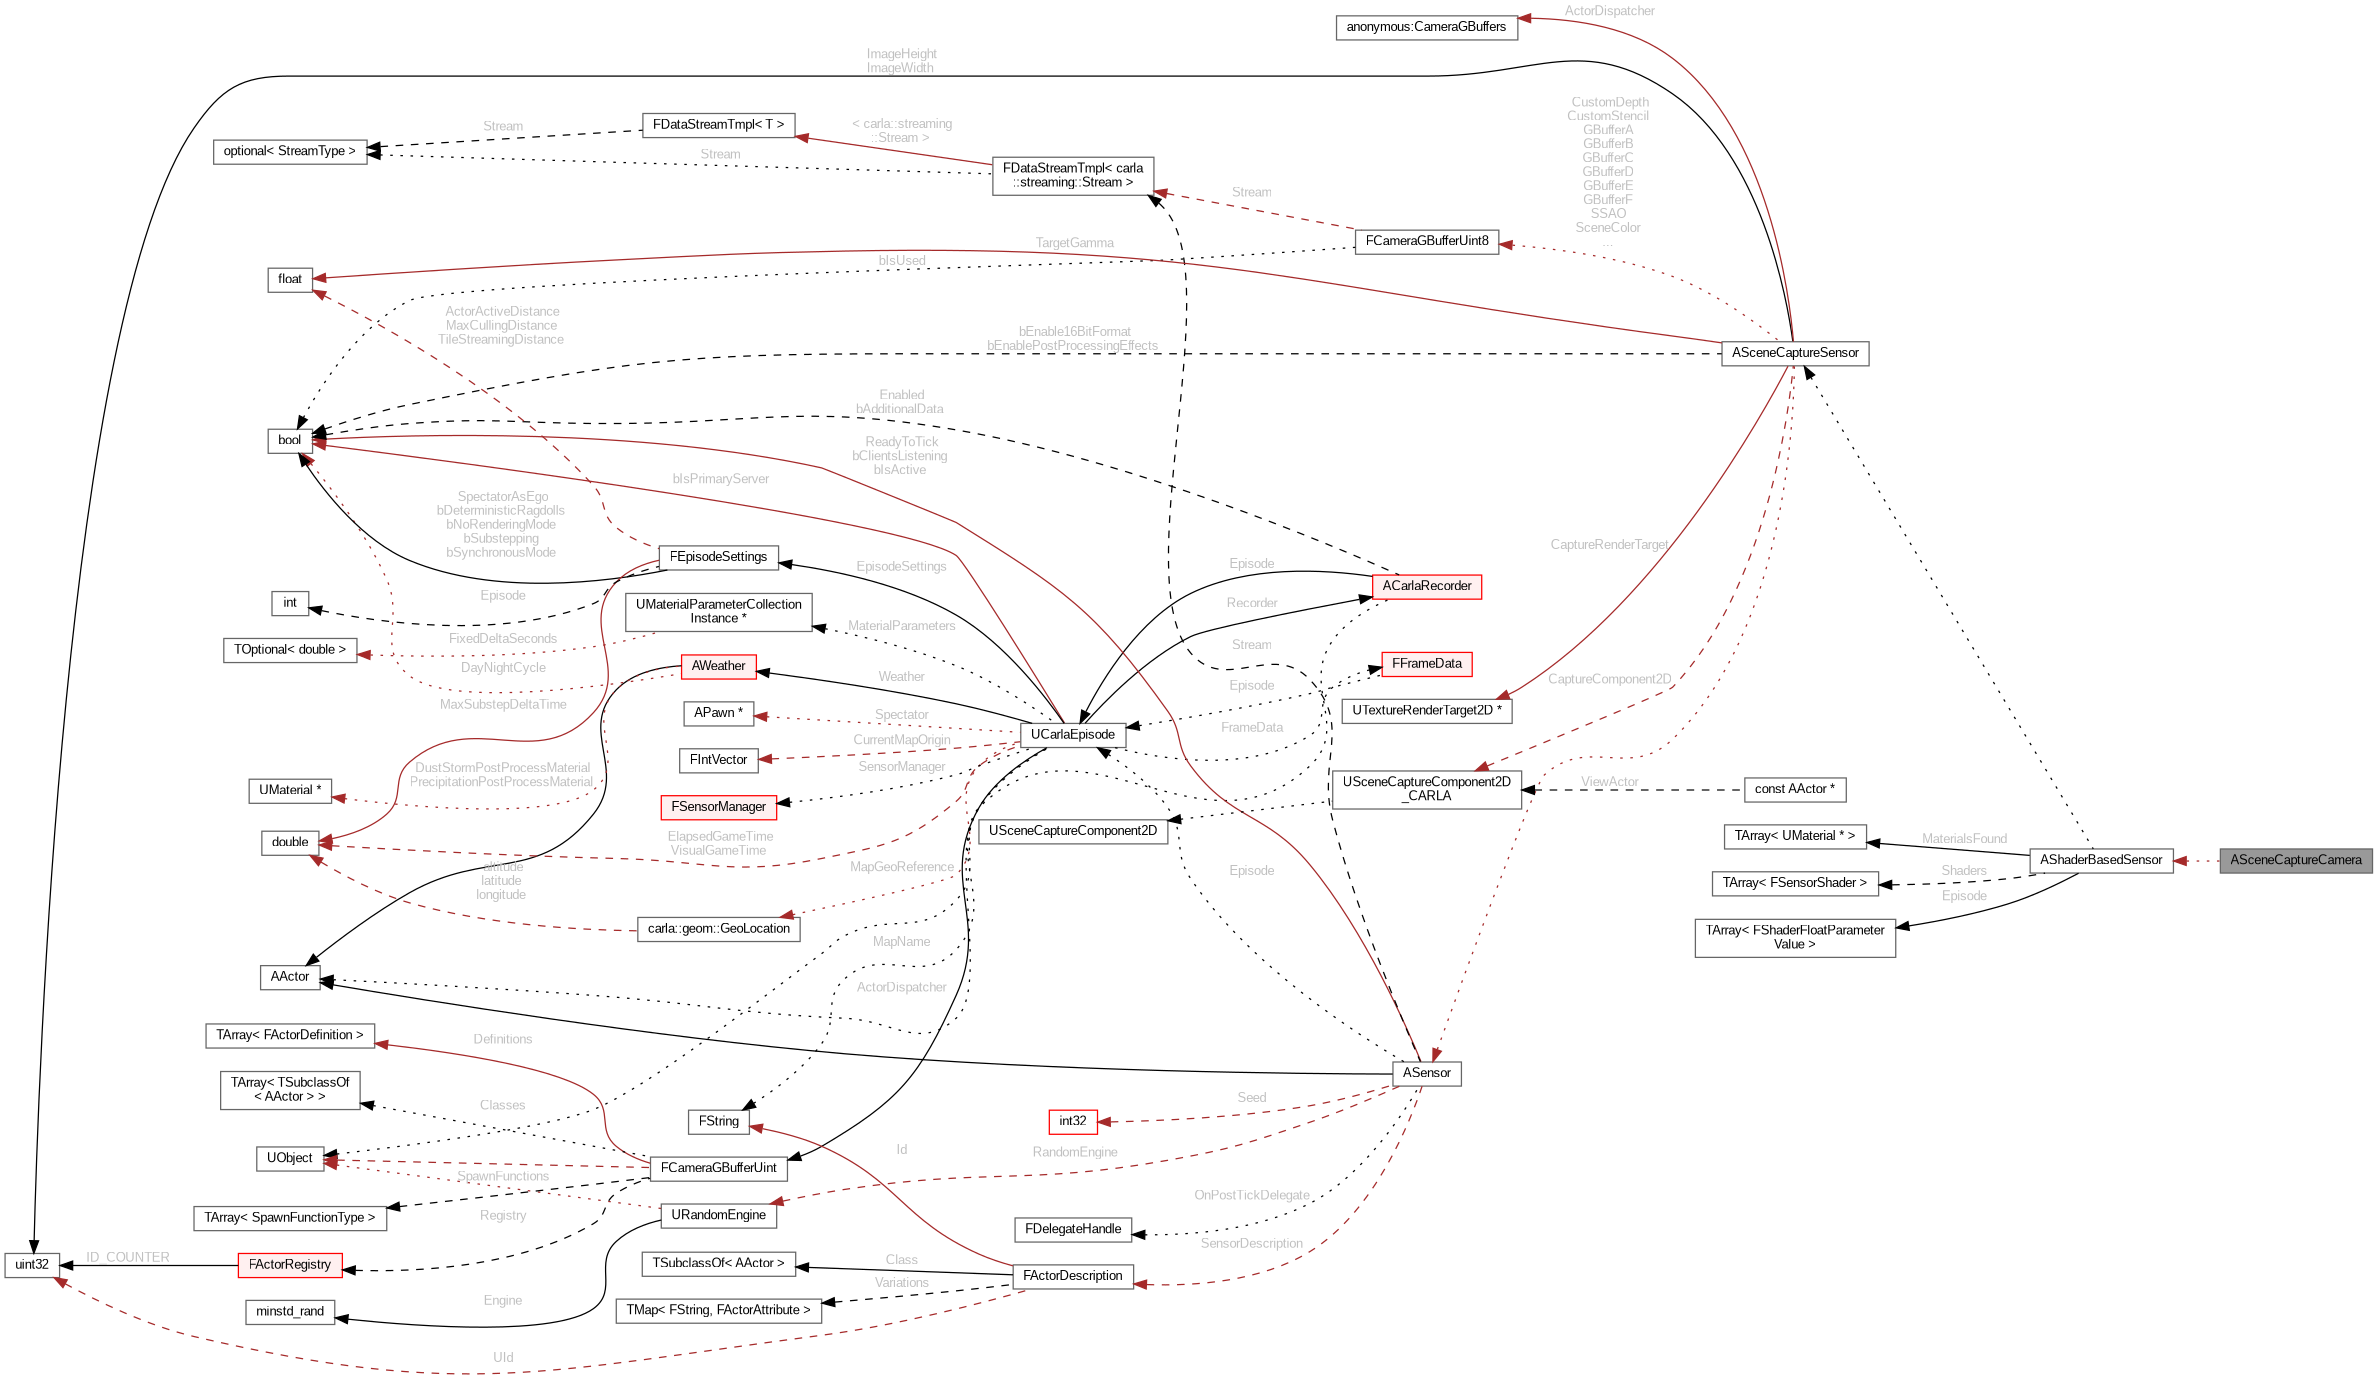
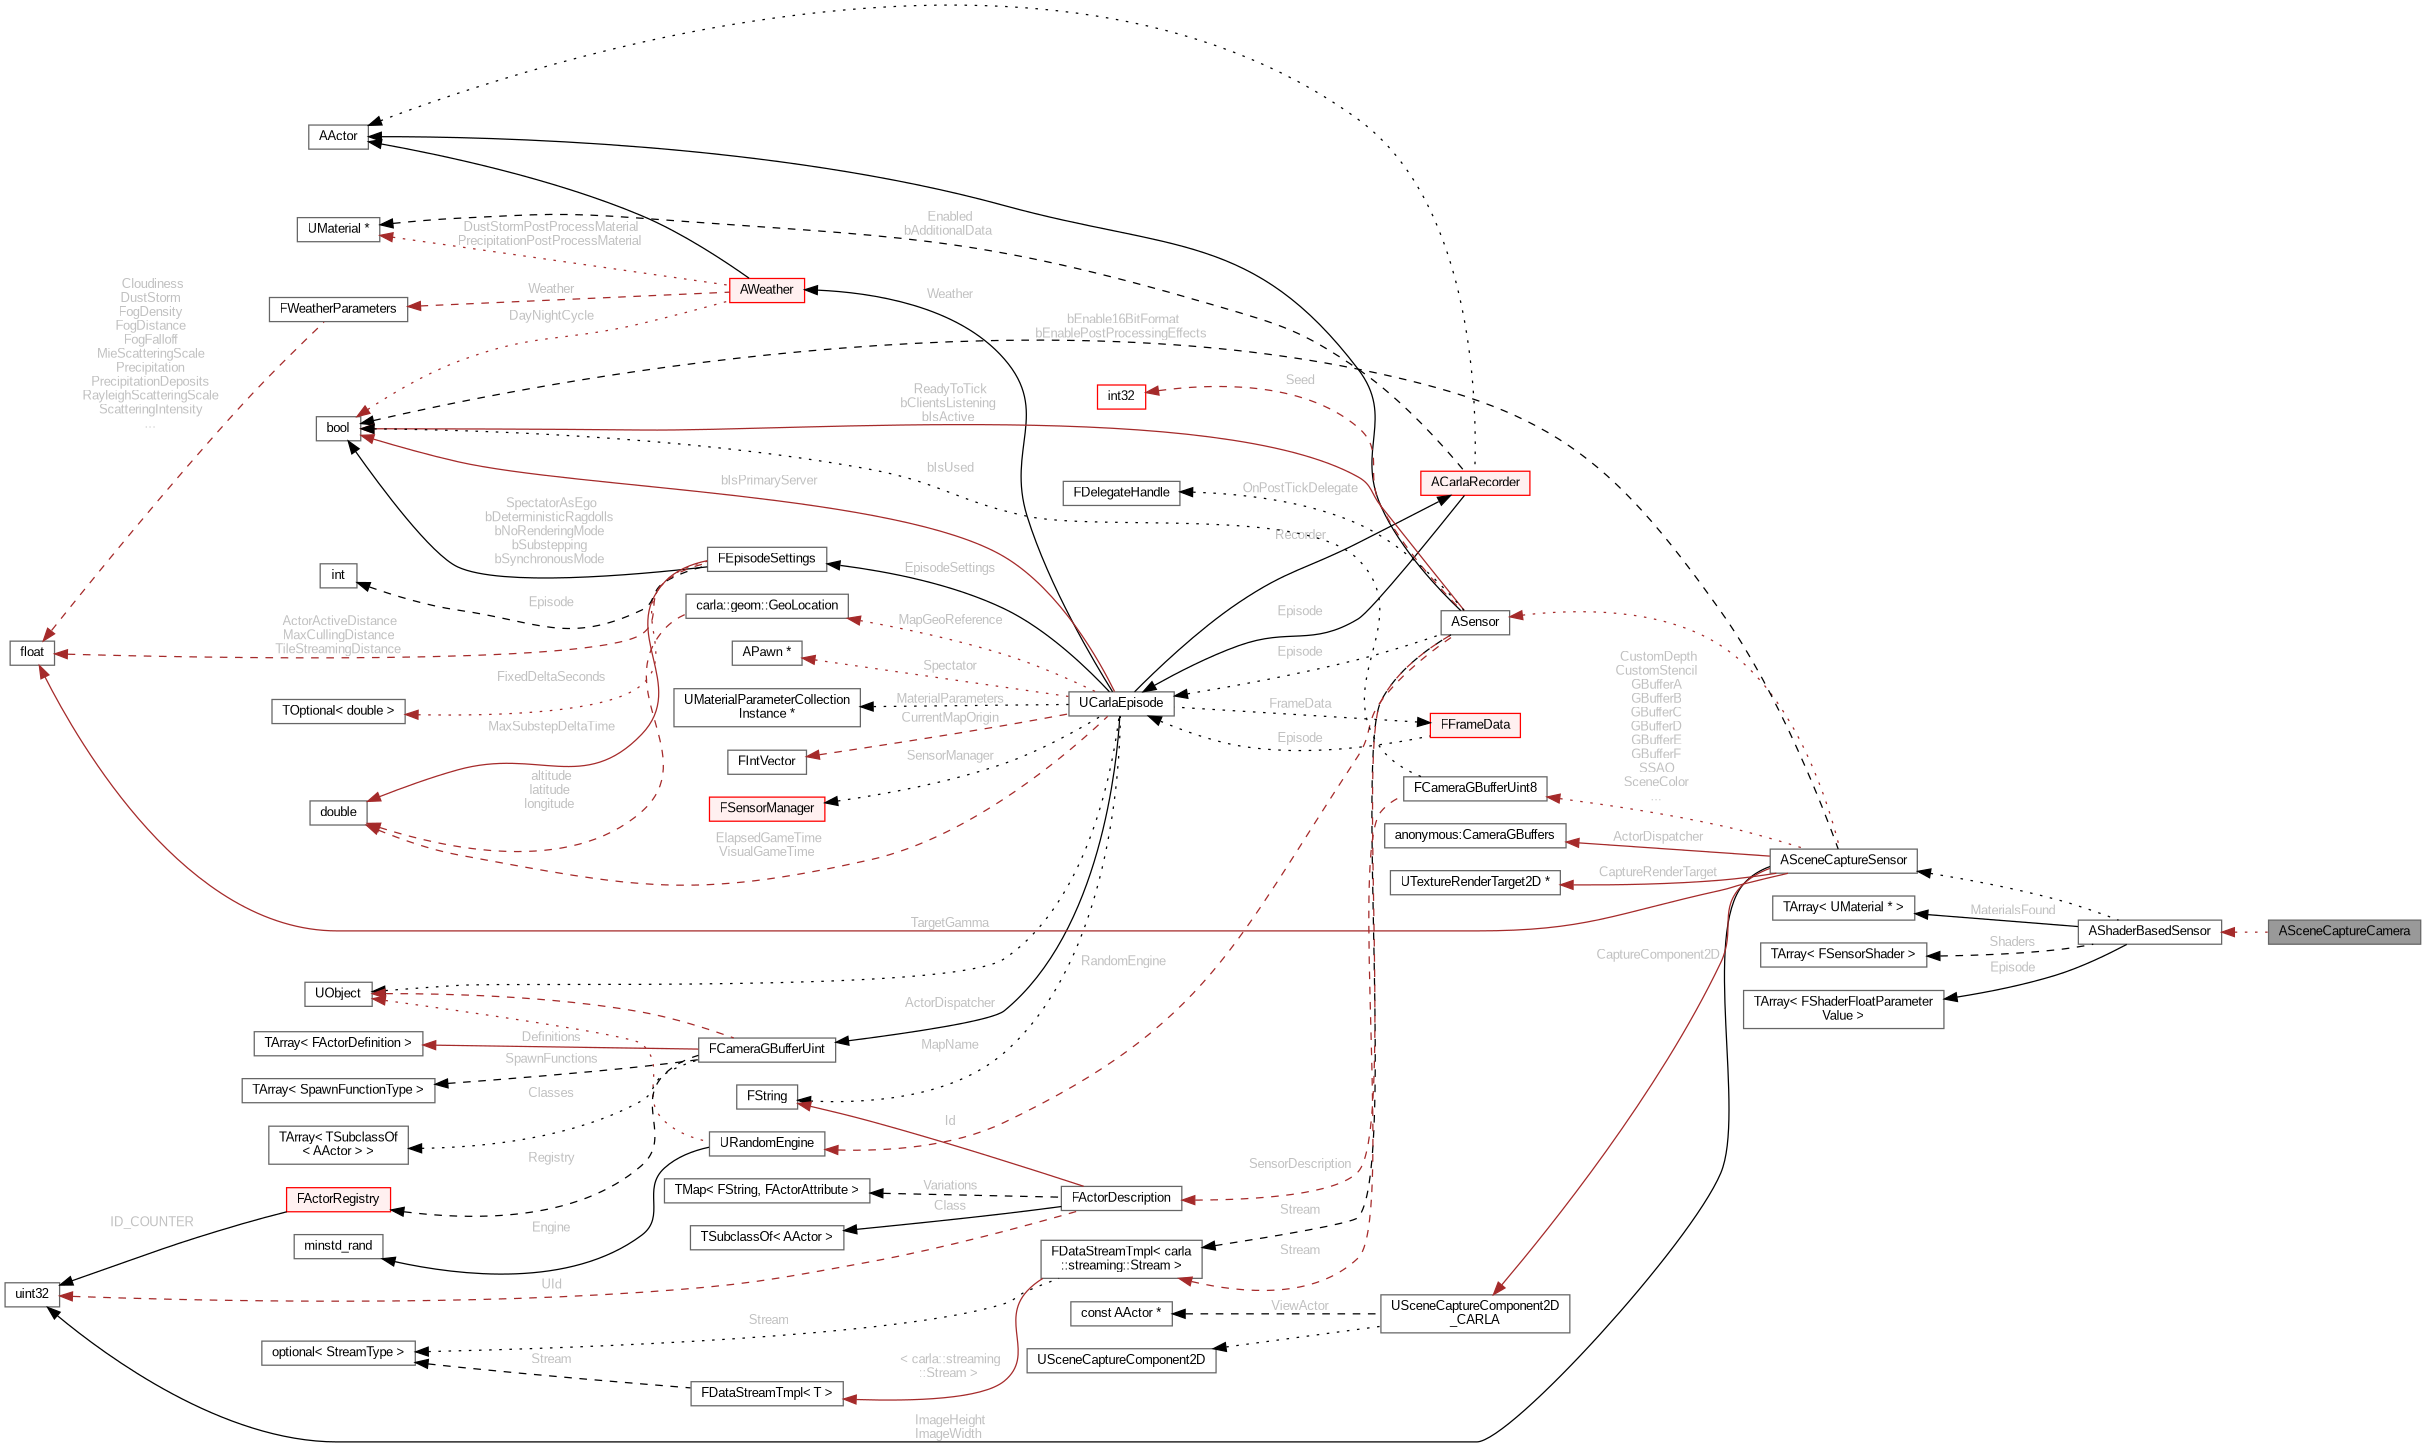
none -> (339, 310)
(874, 419) -> (959, 246)
(1716, 628) -> (1653, 1082)
(516, 654) -> (610, 700)
(1639, 790) -> (1283, 1314)
